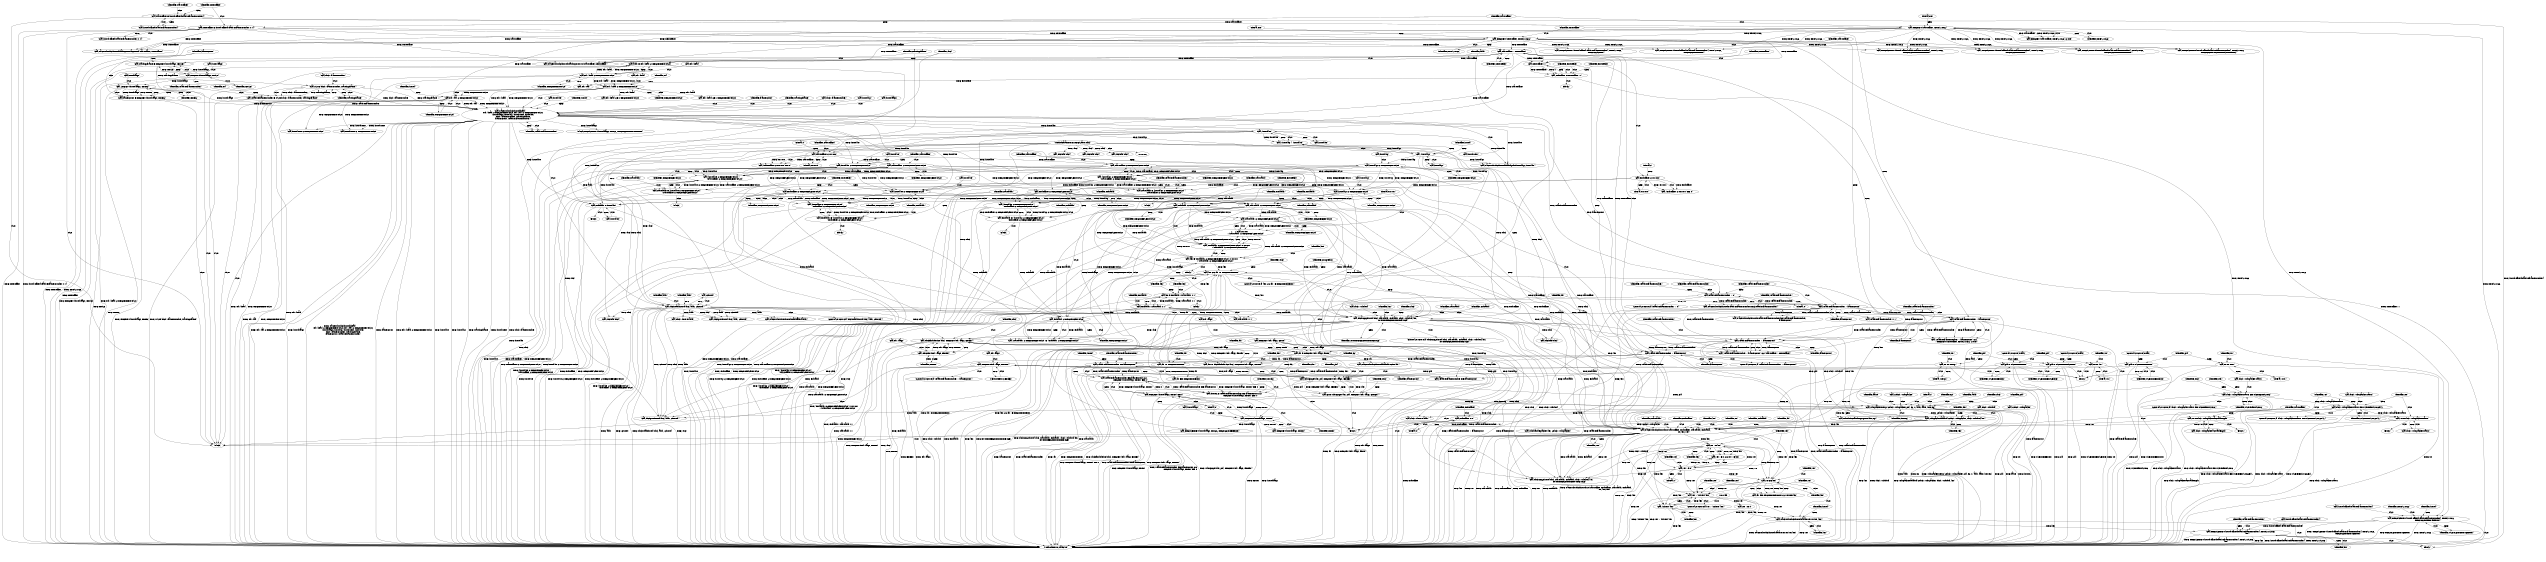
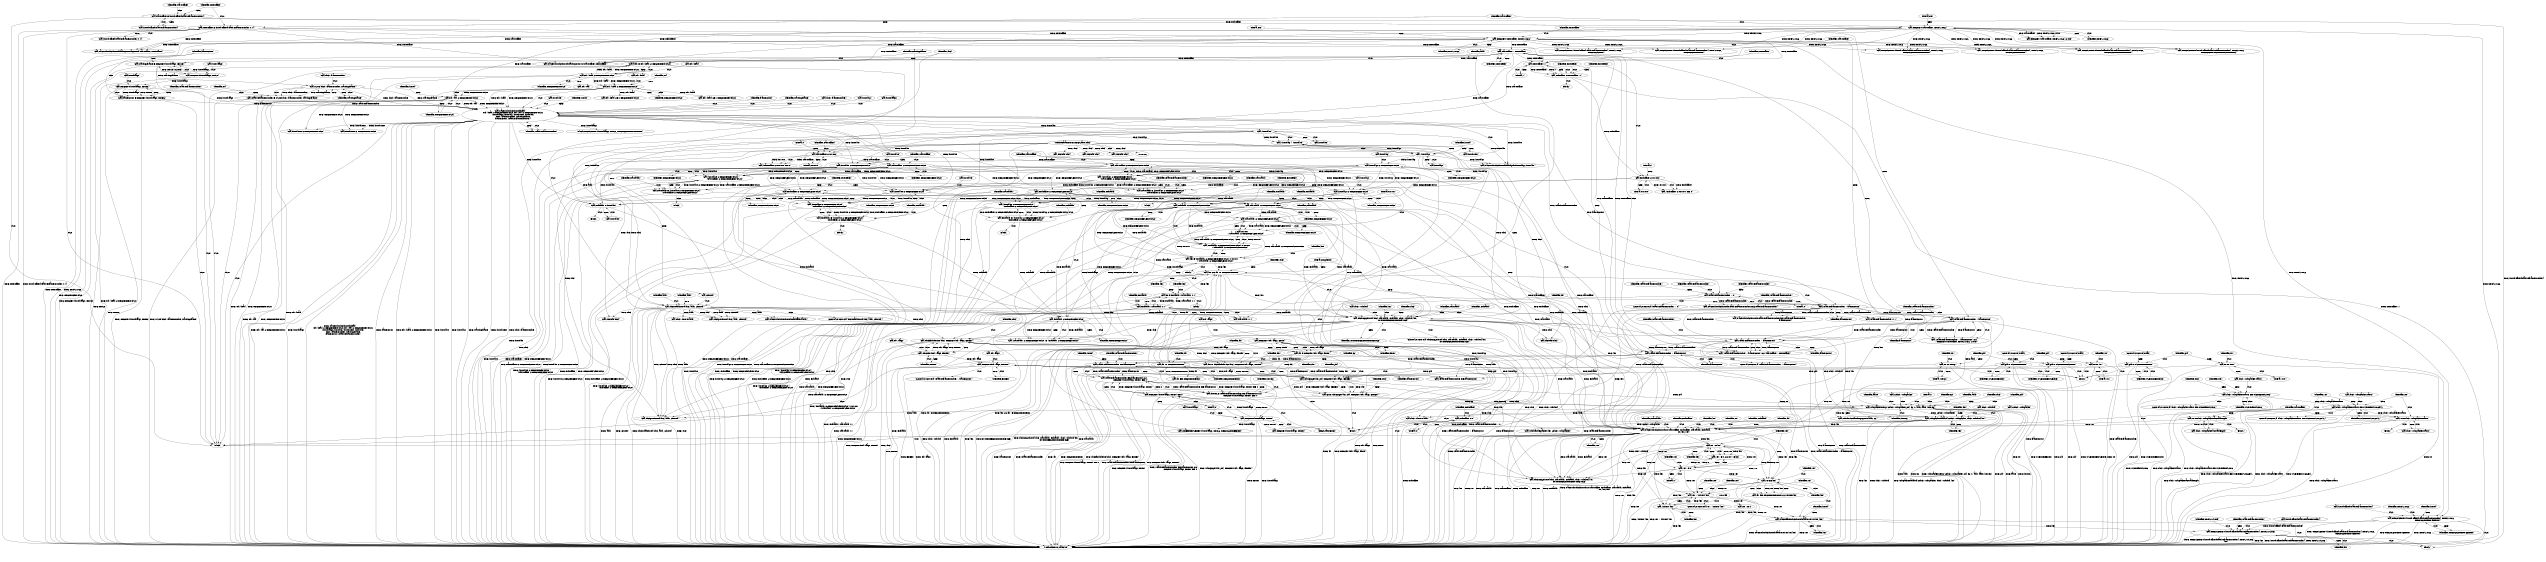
(1233, 22) -> (1233, 22)
(179, 70) -> (179, 70)
none -> (1520, 75)
(1070, 80) -> (1602, 128)
(133, 87) -> (133, 87)
(244, 87) -> none
(189, 98) -> none
(1279, 137) -> (1387, 146)
(738, 161) -> (1251, 151)
(1323, 260) -> (1323, 260)
(1269, 284) -> none
(70, 295) -> (70, 295)
(695, 301) -> (919, 161)
(1682, 301) -> (1682, 301)
(1106, 314) -> (1120, 317)
(132, 319) -> (132, 319)
none -> (1388, 353)
(930, 359) -> (930, 359)
none -> (963, 359)
(1378, 365) -> none
(2139, 371) -> (2139, 371)
(1001, 379) -> (1001, 379)
none -> (1227, 379)
none -> (1443, 395)
(1858, 419) -> (1858, 419)
(2212, 424) -> (2212, 424)
(1210, 431) -> (1210, 431)
(1327, 431) -> (1327, 431)
(1799, 519) -> (1799, 519)
none -> (2207, 519)
(2456, 533) -> (2456, 533)
(532, 542) -> none
